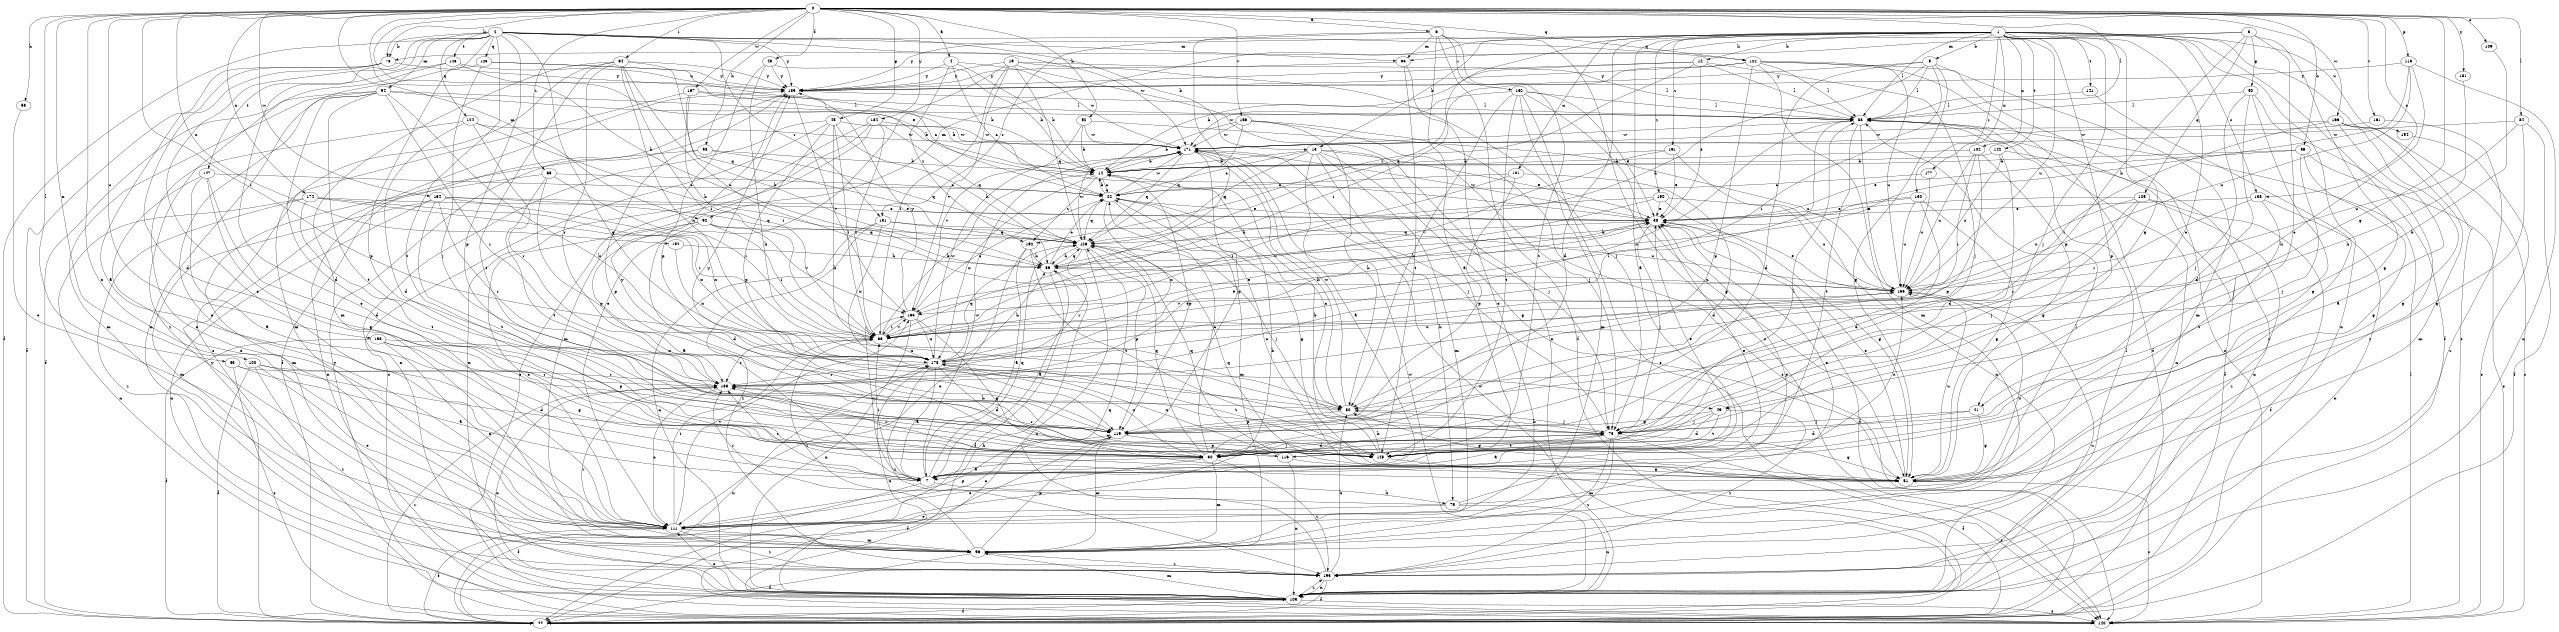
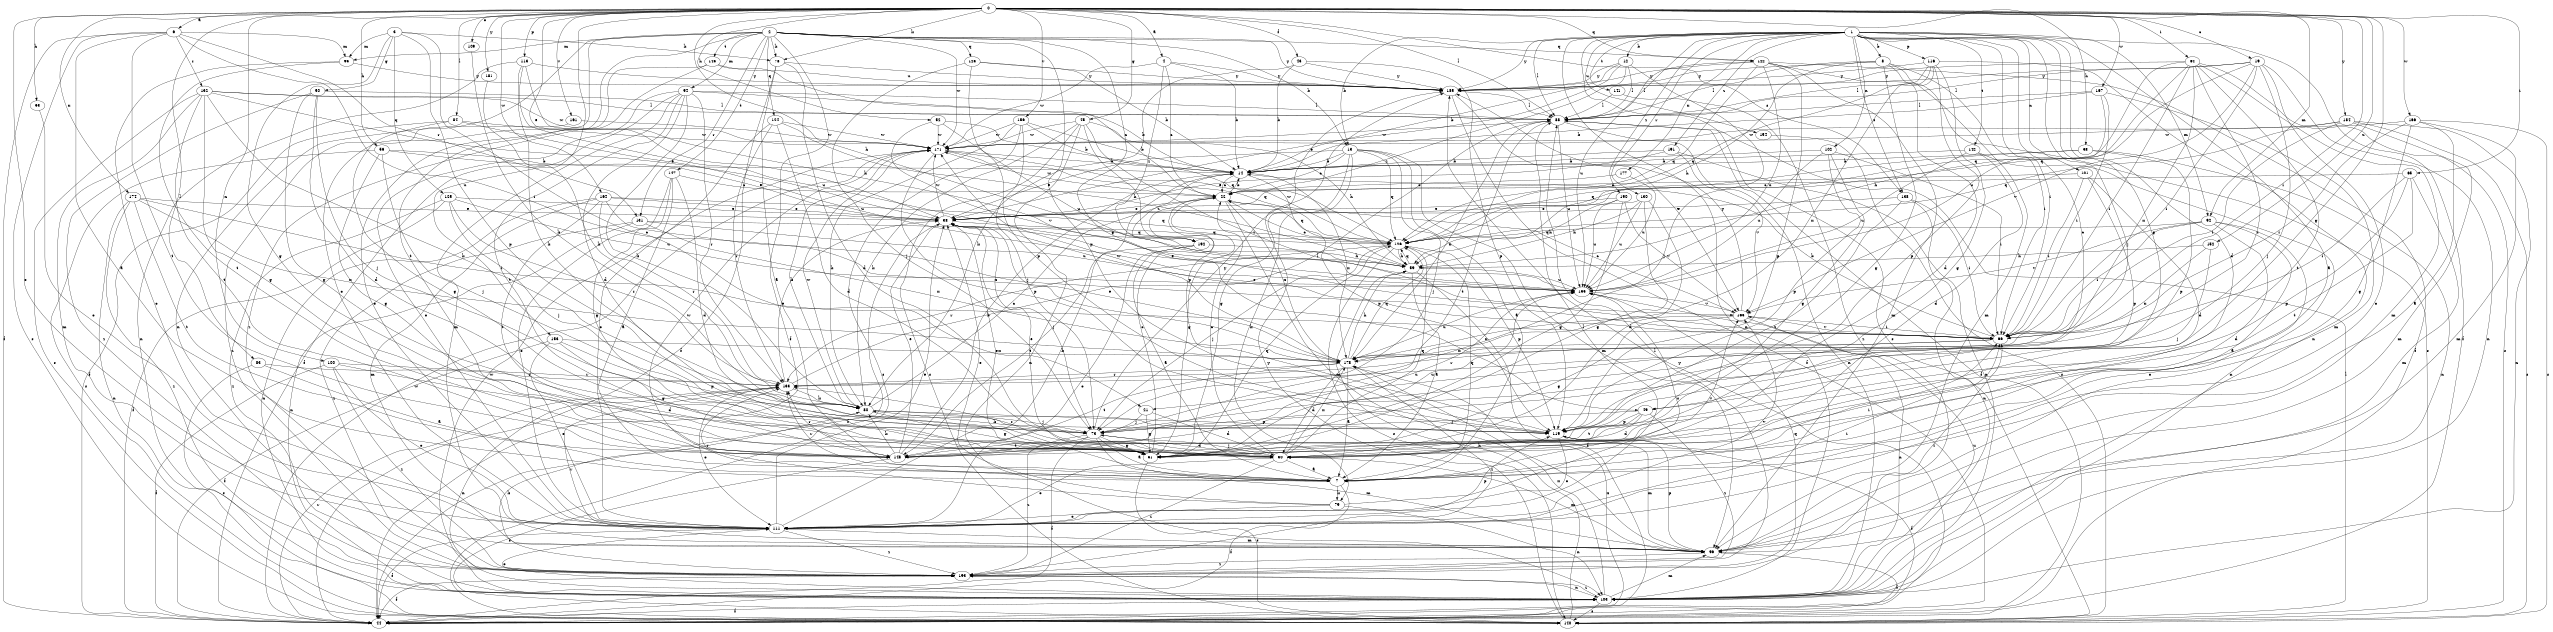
none -> (1626, 11)
(1427, 266) -> (1629, 390)
(1200, 446) -> (1851, 312)
(1045, 476) -> (1563, 566)
